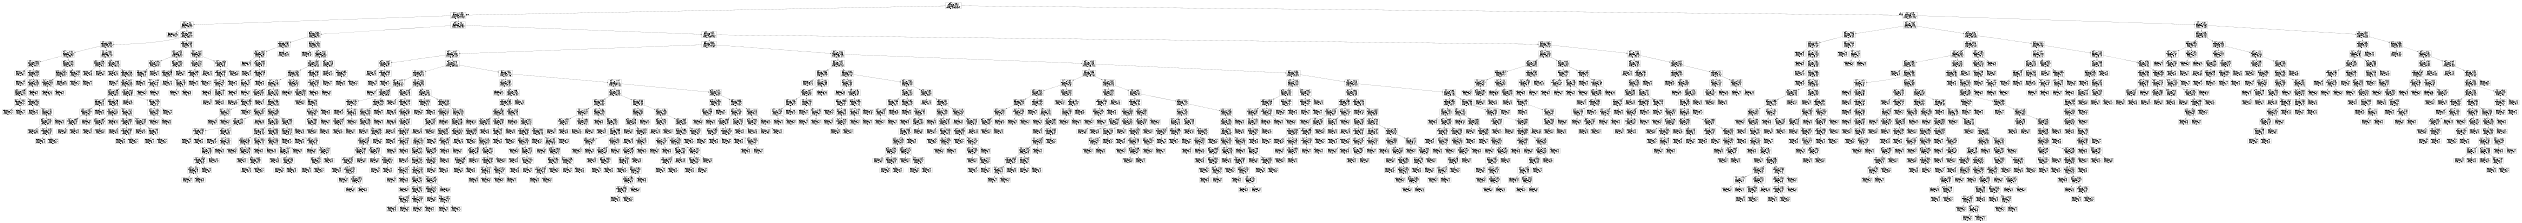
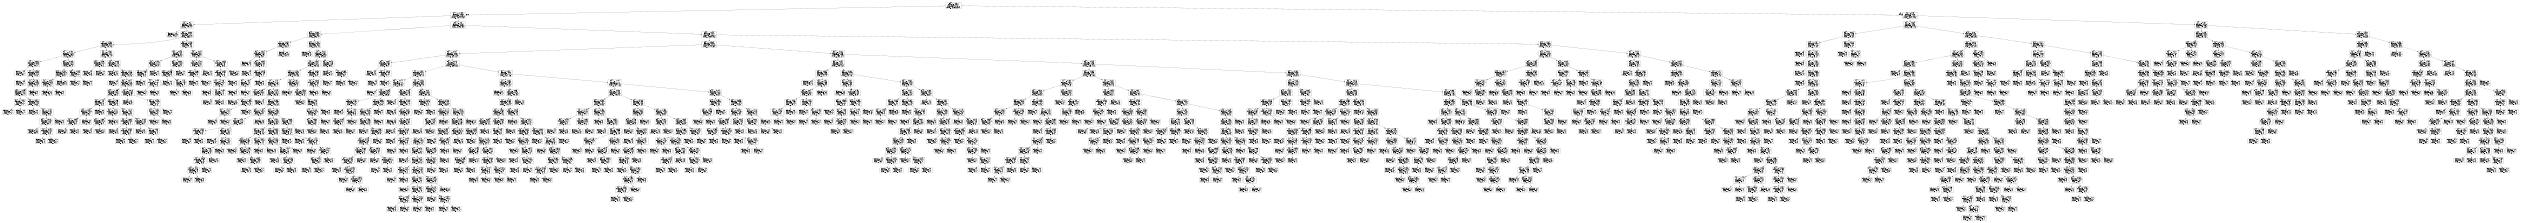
(1753, 112) -> (1753, 112)
